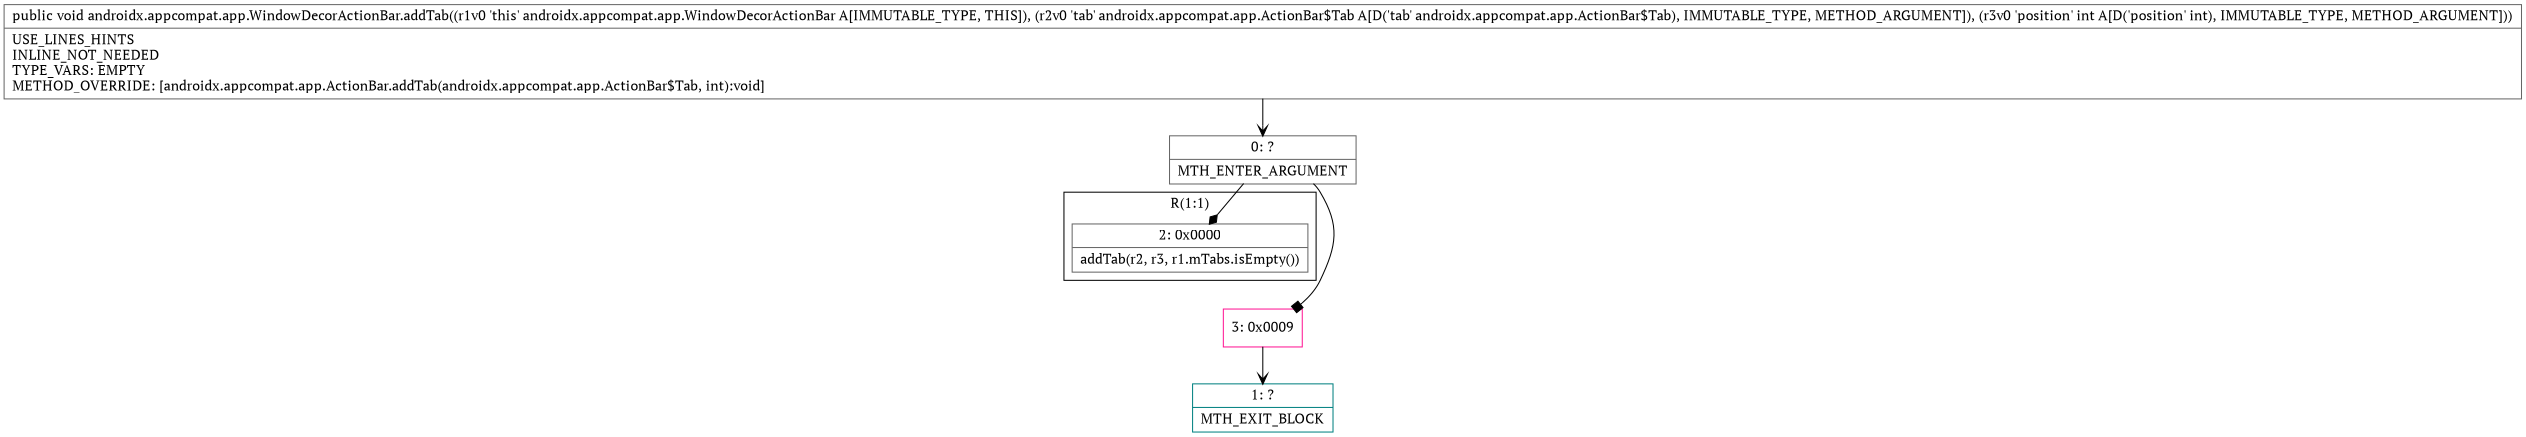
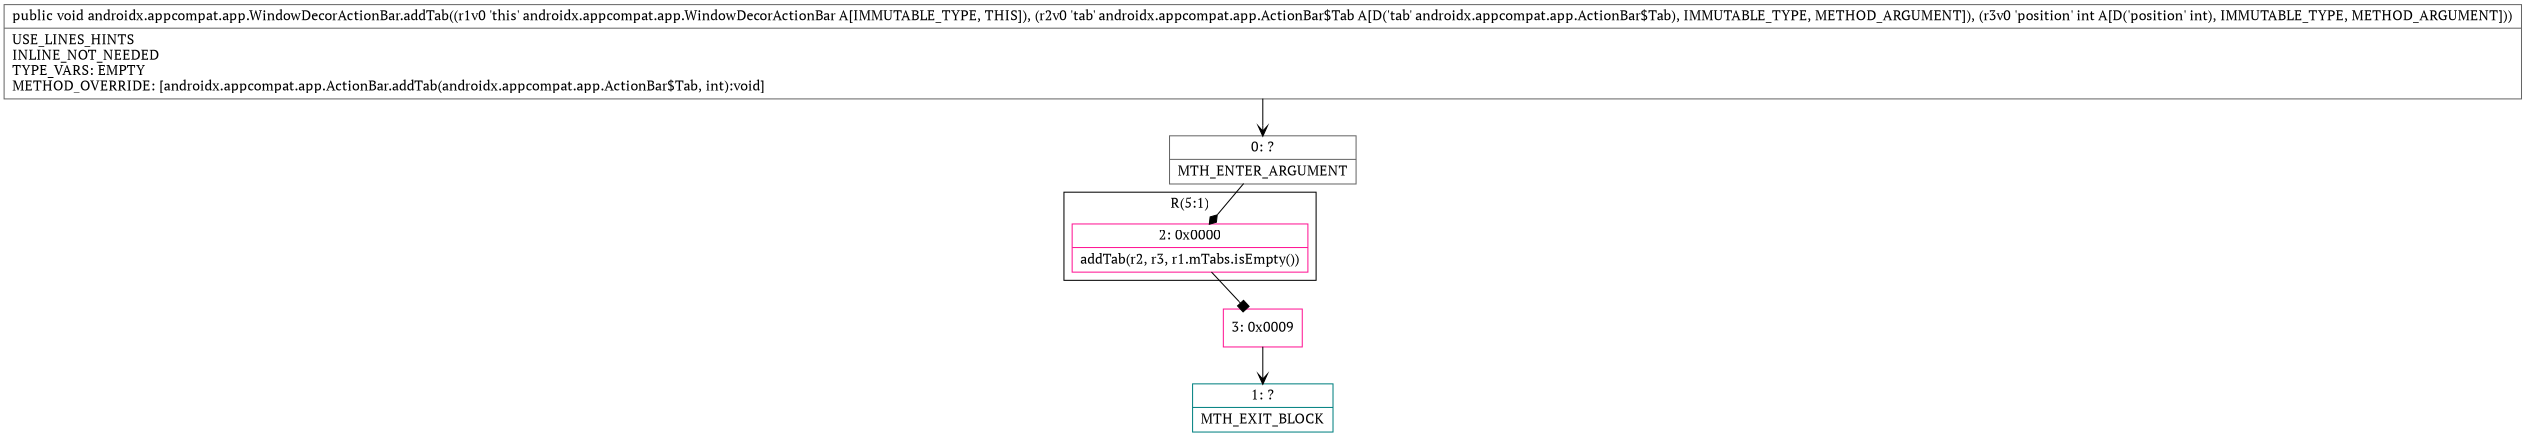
(1190, 204) -> (1190, 204)
(1333, 245) -> (1225, 287)
(1190, 248) -> (1190, 248)
